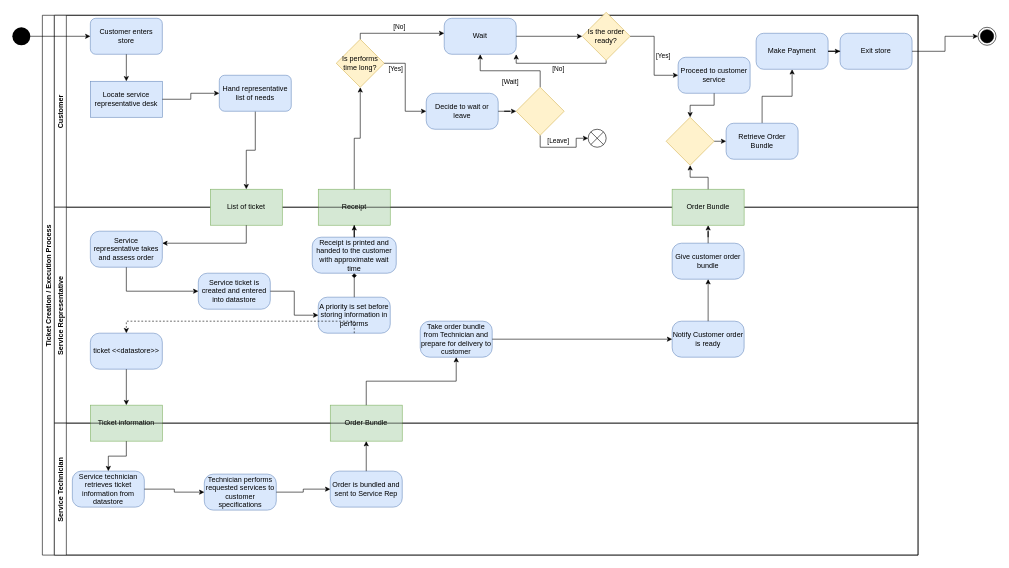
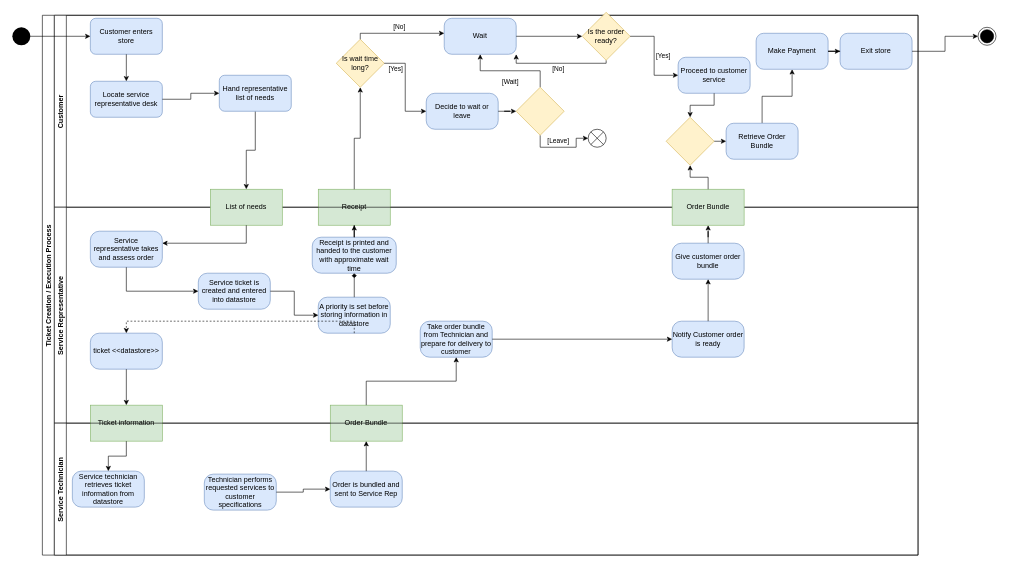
(360, 63) -> (360, 63)
(126, 99) -> (126, 99)
(246, 207) -> (246, 207)
(354, 315) -> (354, 315)
(174, 490) -> none
